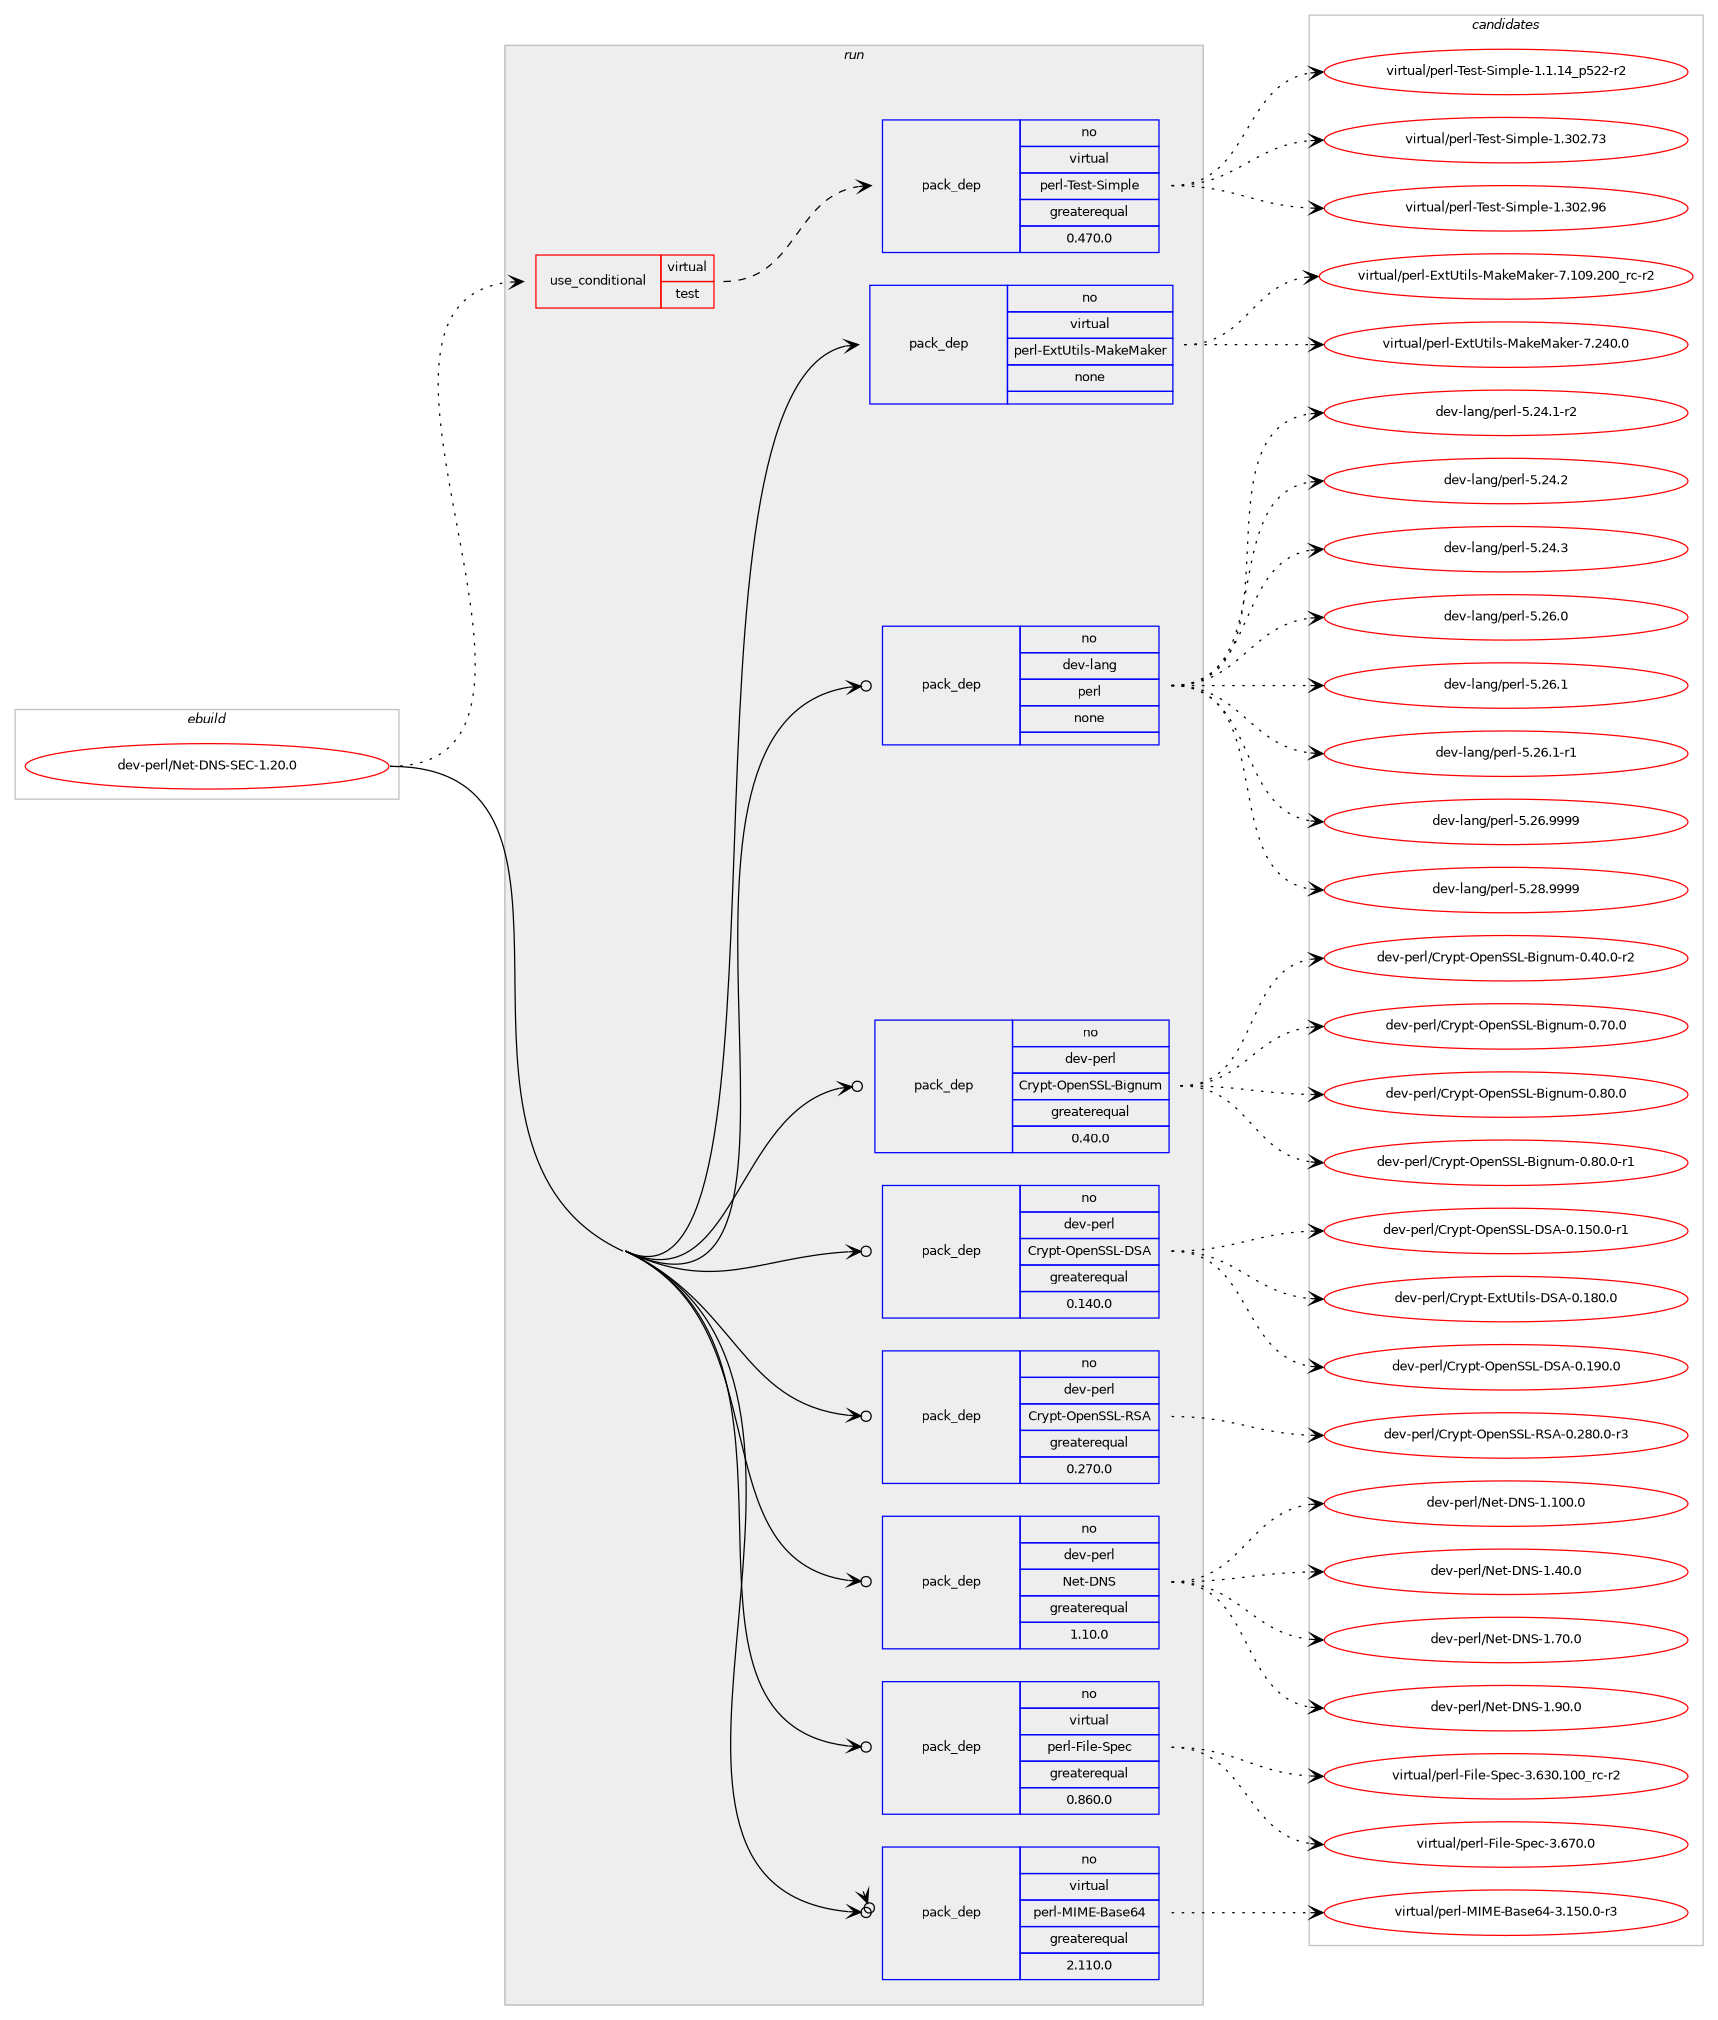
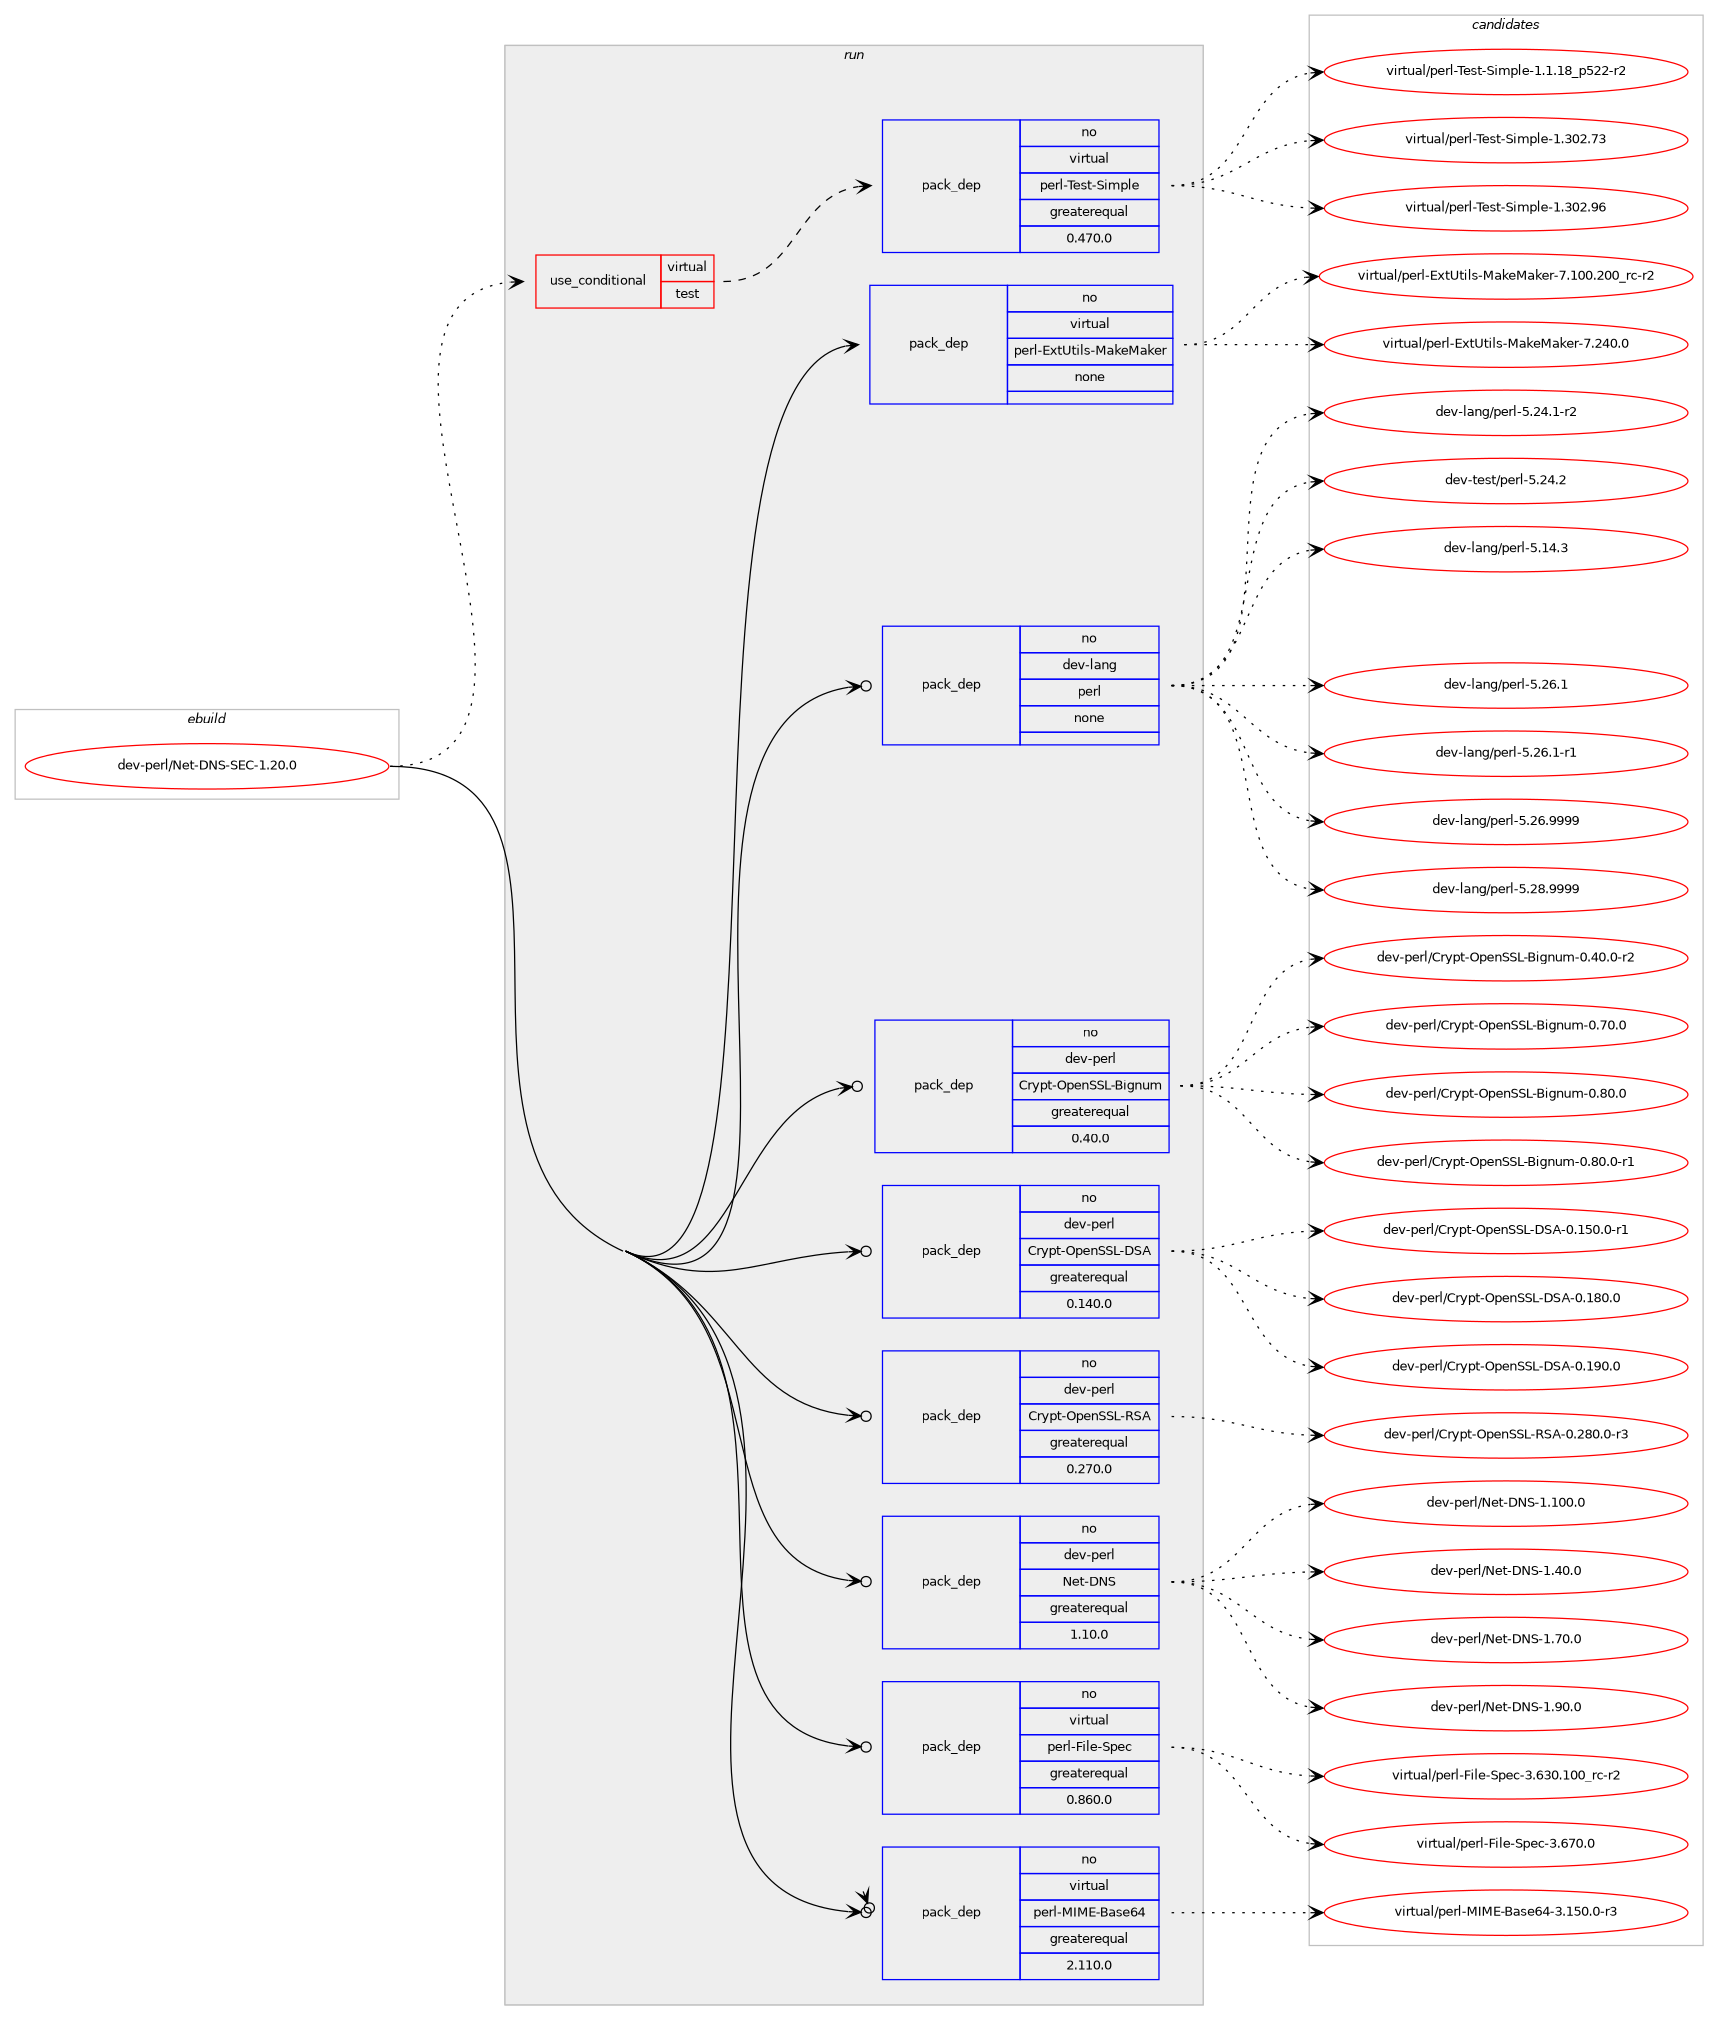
(1506, 72) -> (1506, 72)
(1506, 276) -> (1506, 276)
(1506, 481) -> (1506, 481)
(1506, 549) -> (1506, 549)
(1506, 617) -> none
(1506, 1299) -> (1506, 1299)
